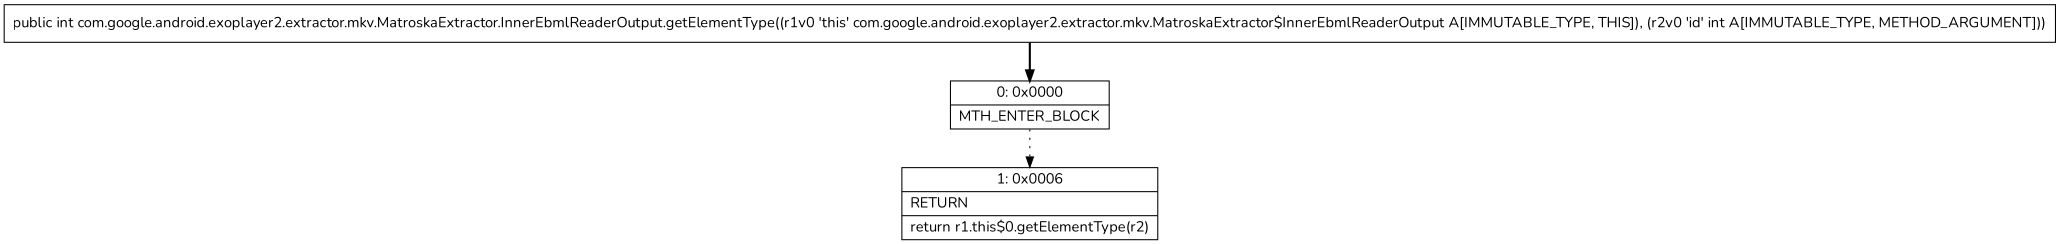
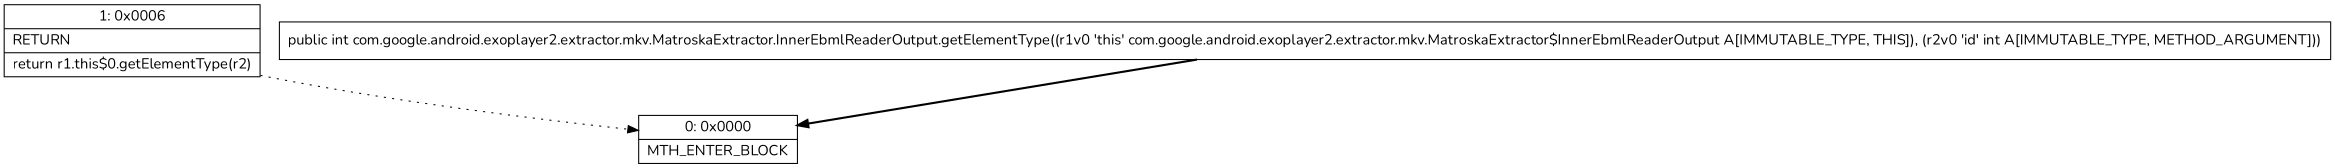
(1030, 143) -> (444, 106)
